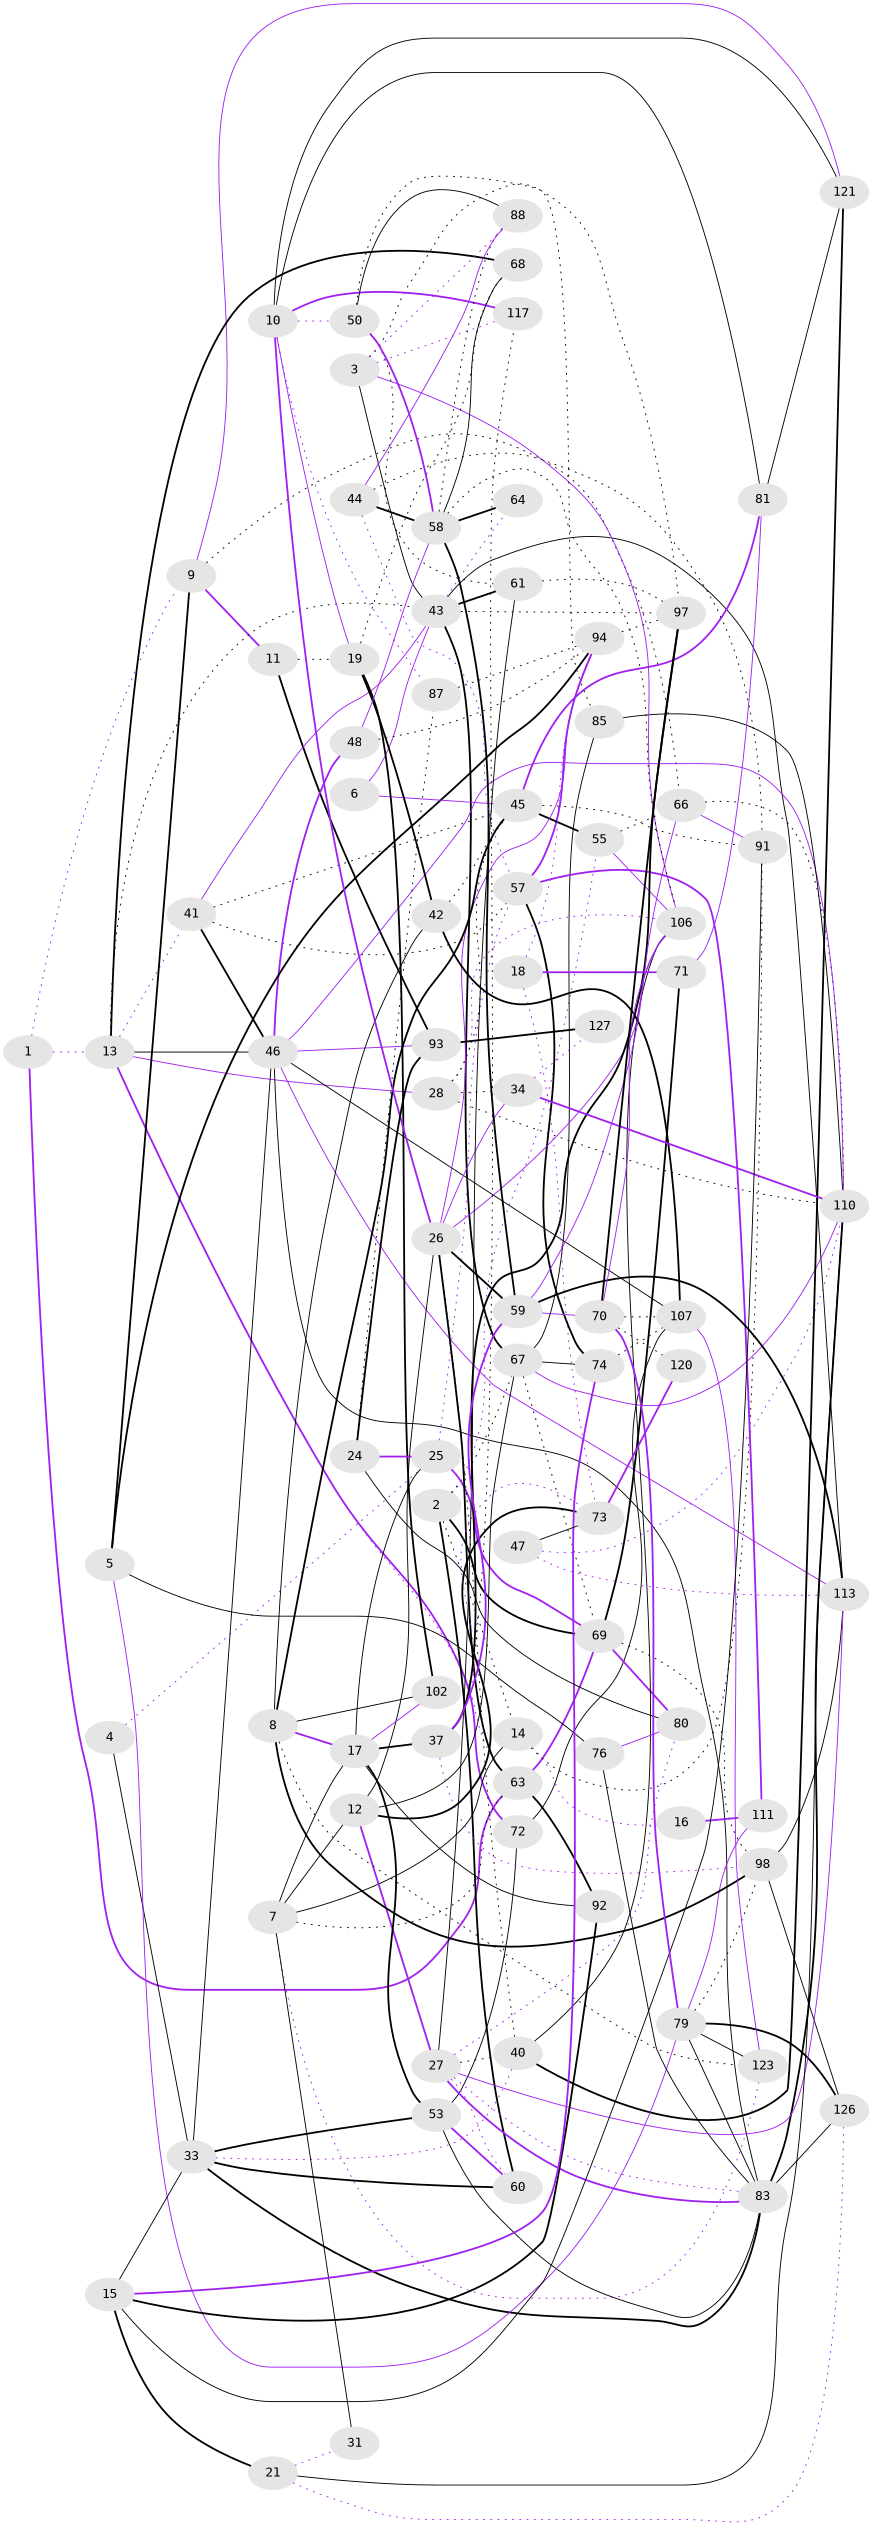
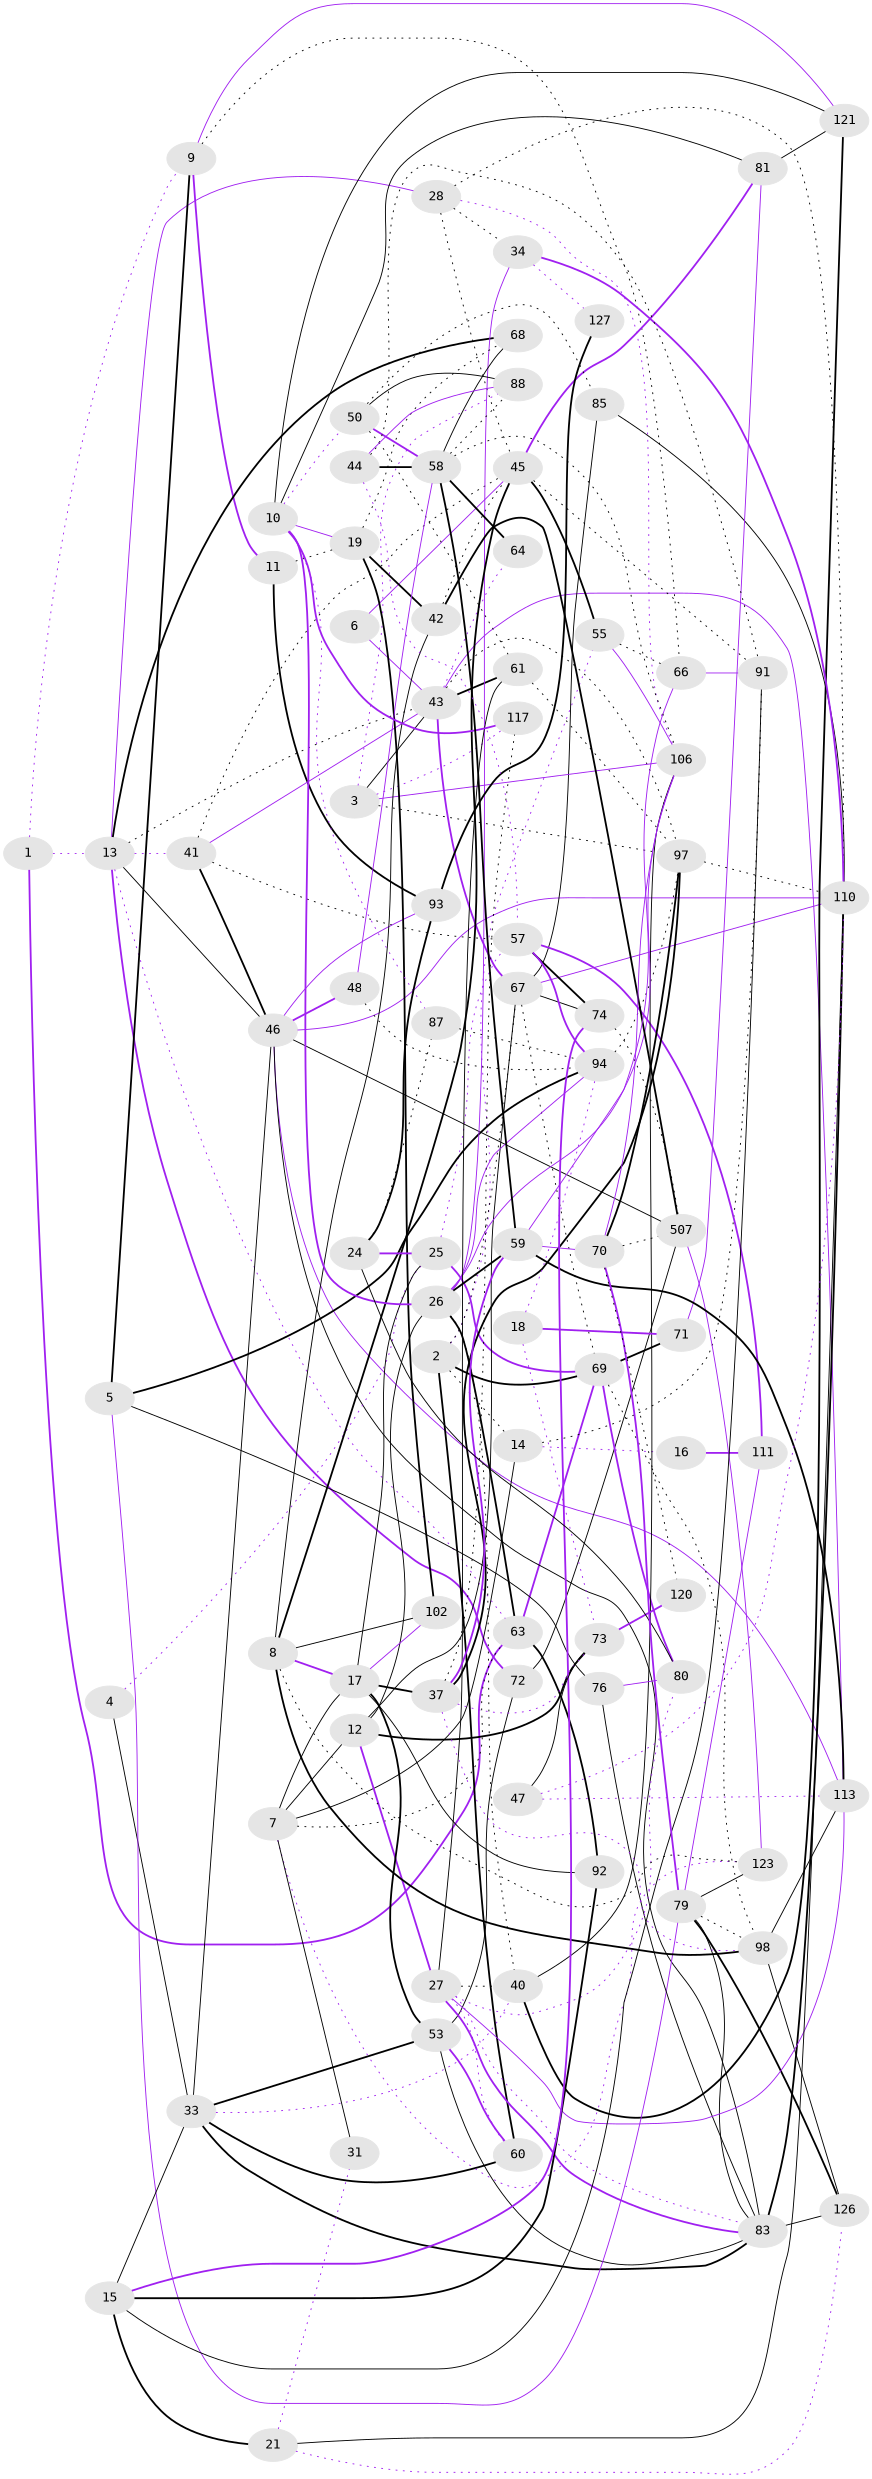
(802, 847) -> (763, 877)
(470, 861) -> (452, 839)
(797, 929) -> (811, 860)
(681, 1317) -> (681, 1231)
